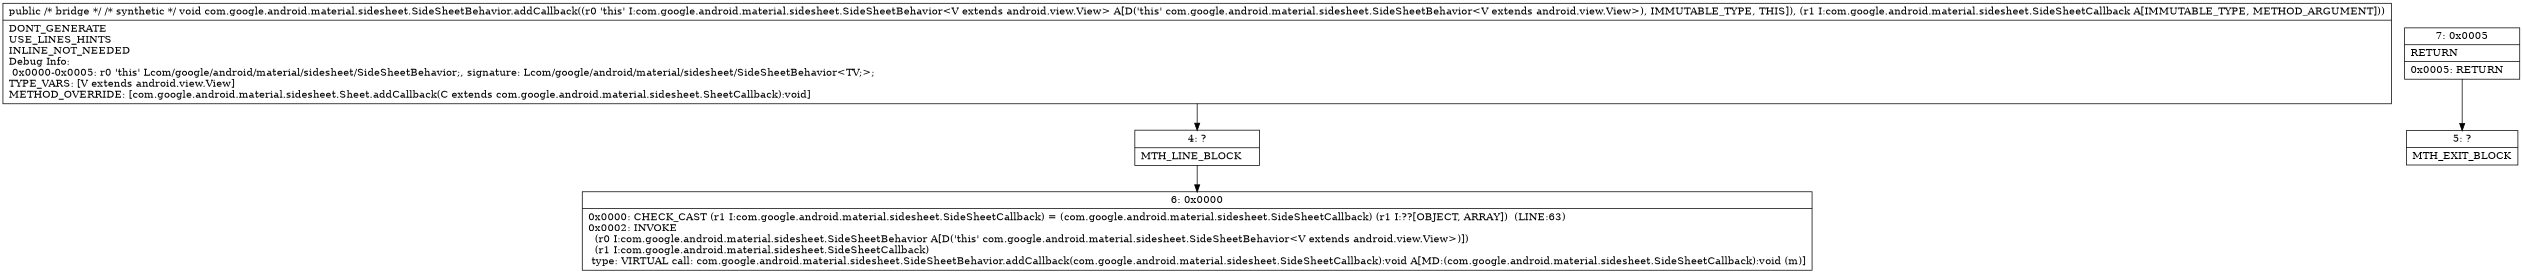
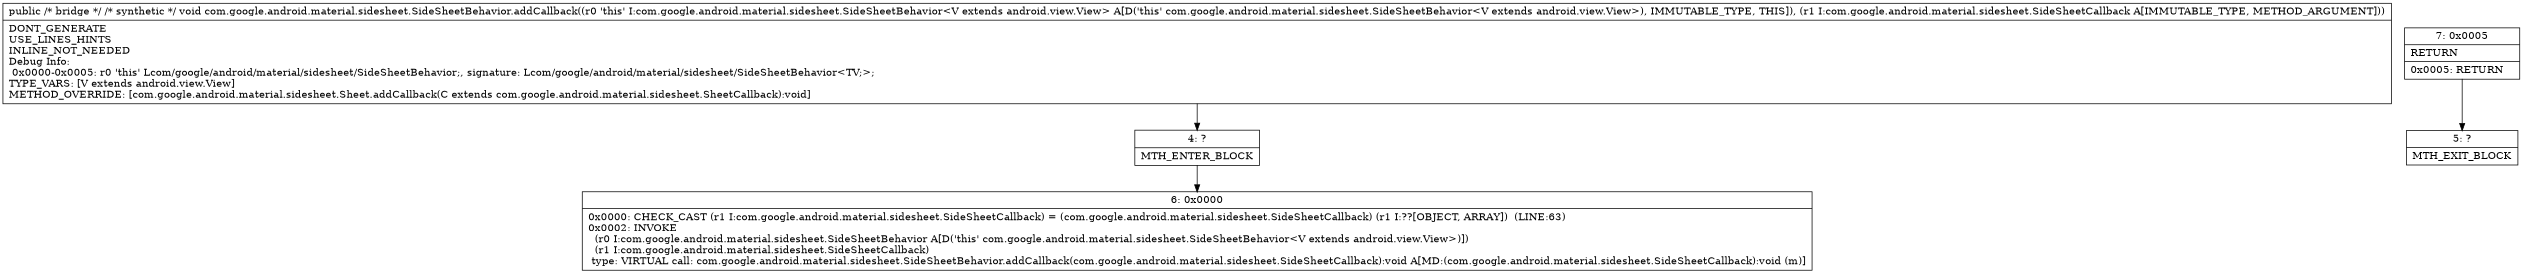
(1191, 156) -> (1197, 156)
